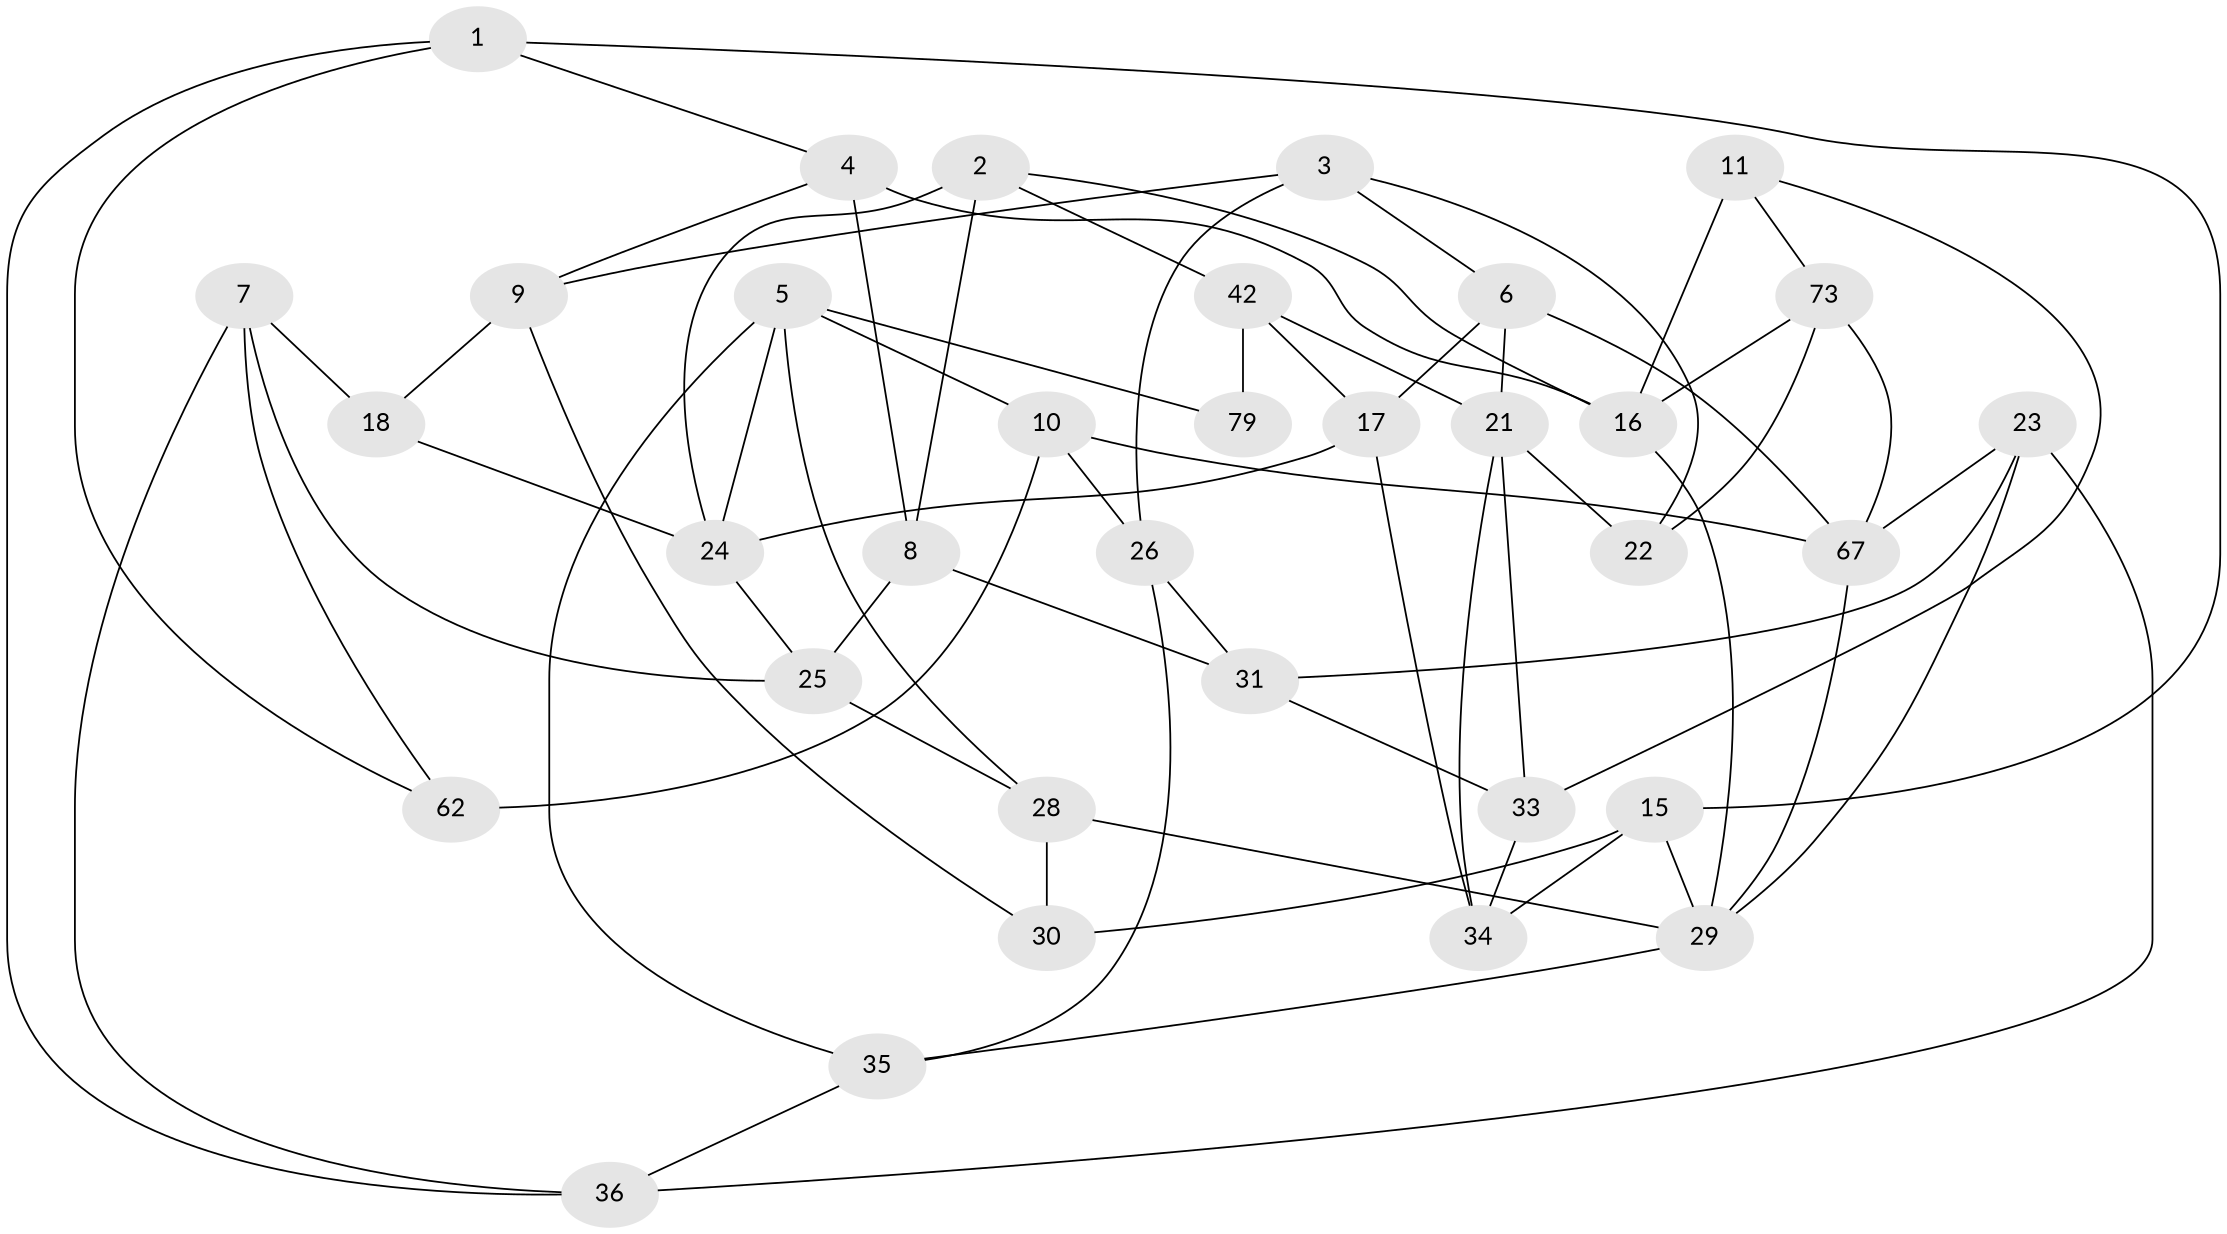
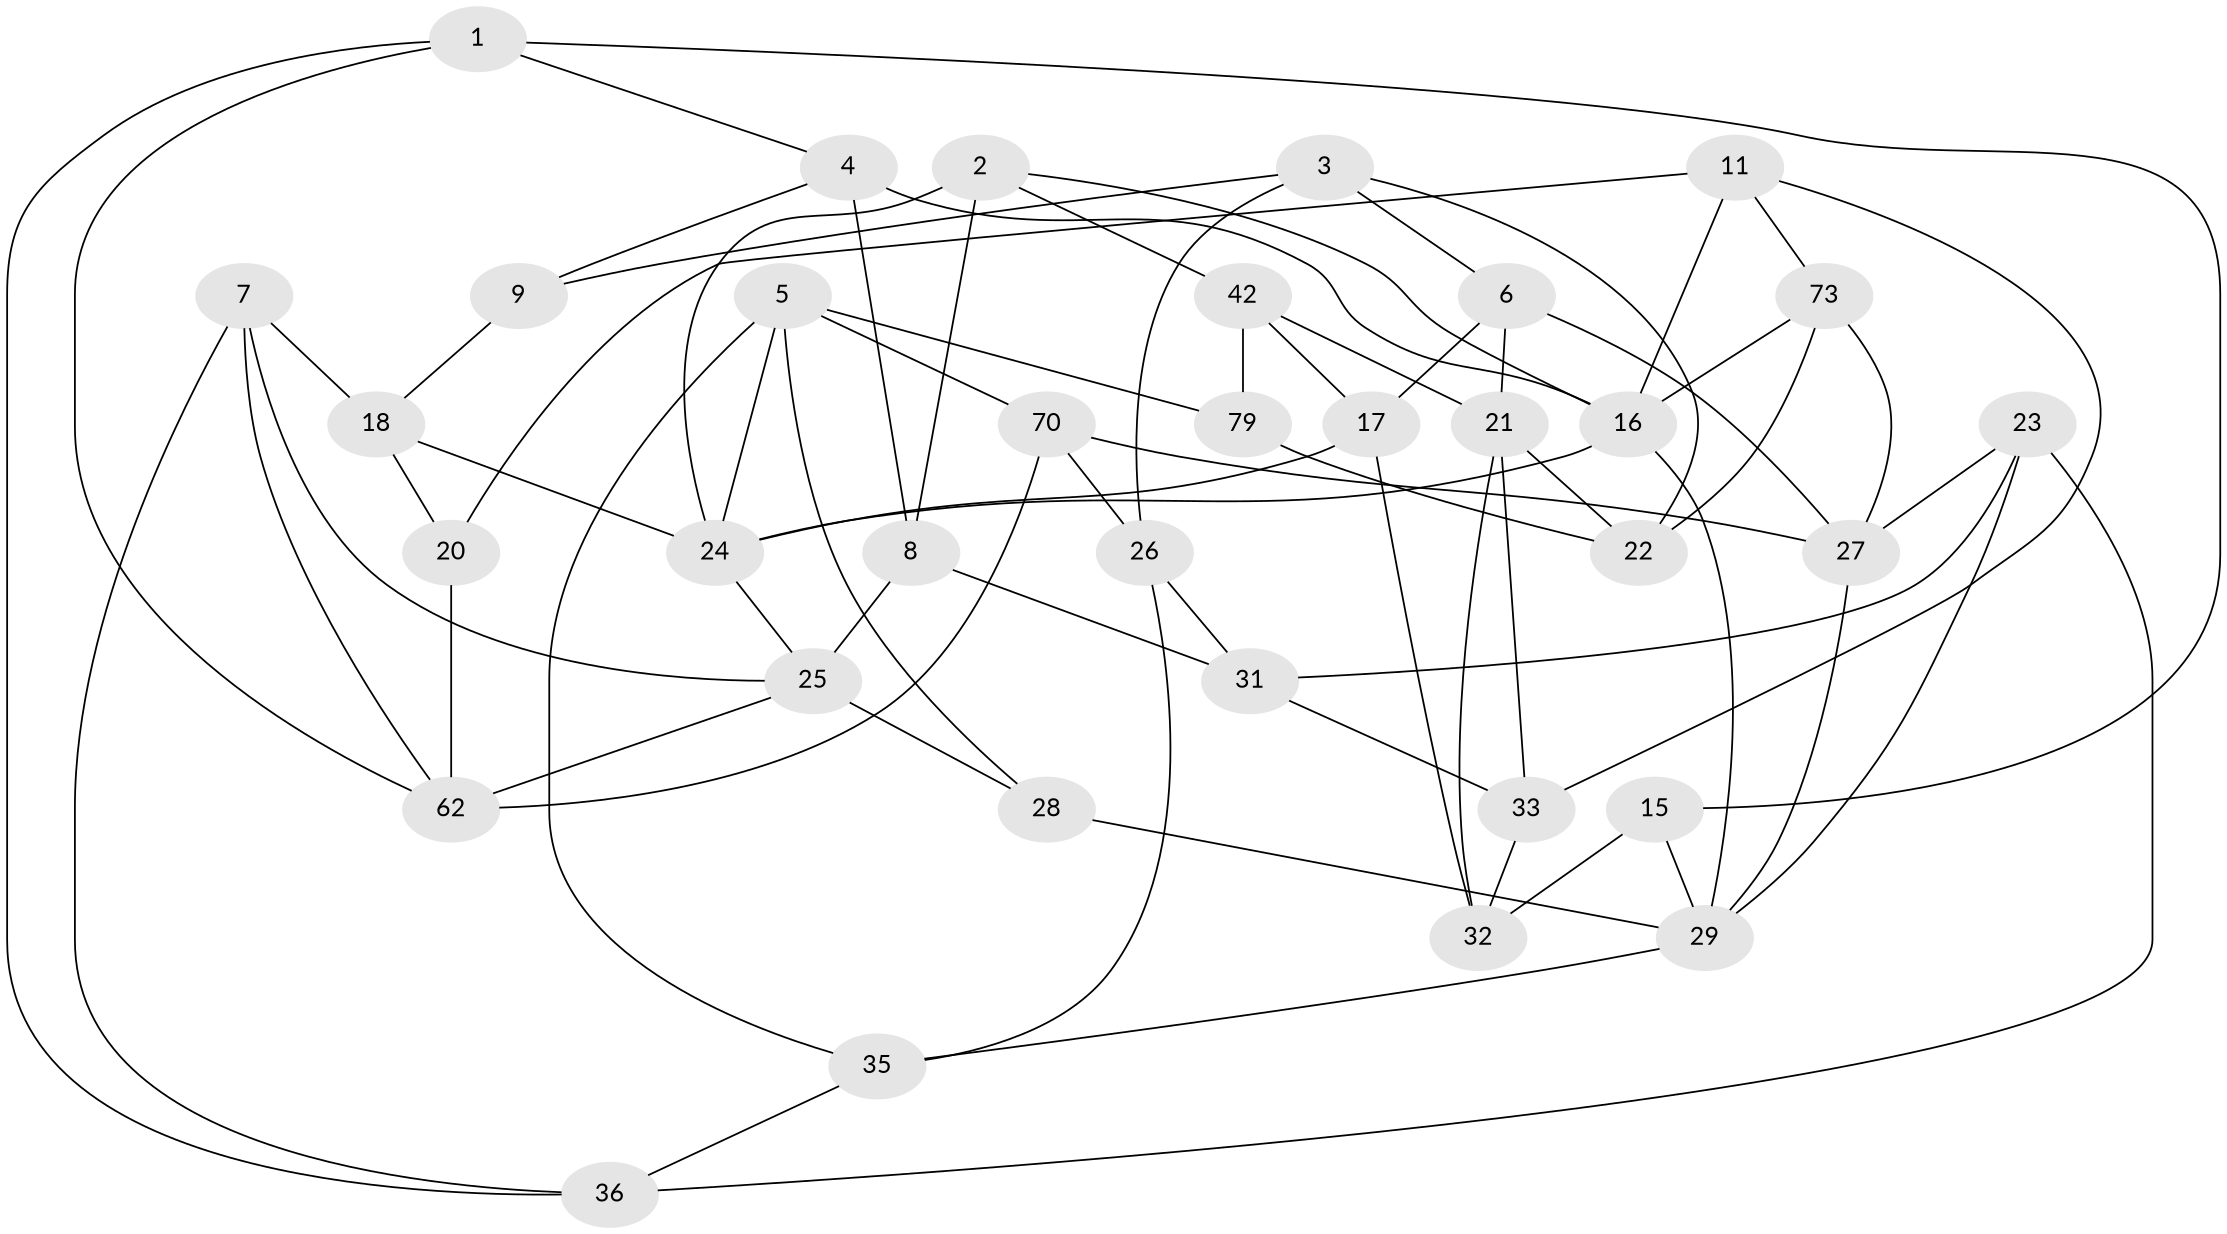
(1047, 424) -> (1047, 424)
none -> (1177, 501)
none -> (1443, 501)
none -> (451, 553)
(1851, 553) -> (1851, 553)
none -> (632, 745)
(1047, 938) -> none
(1478, 938) -> (1478, 938)
